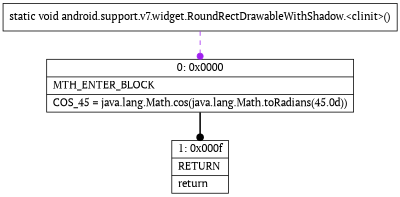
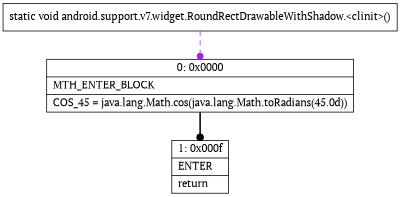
(199, 166) -> (196, 166)
